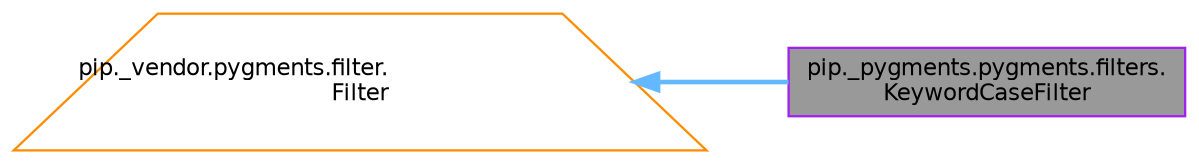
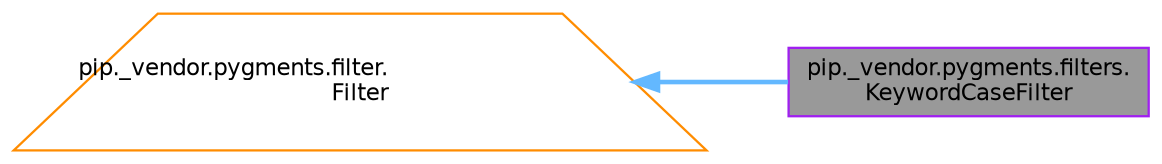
(987, 82) -> (969, 82)
